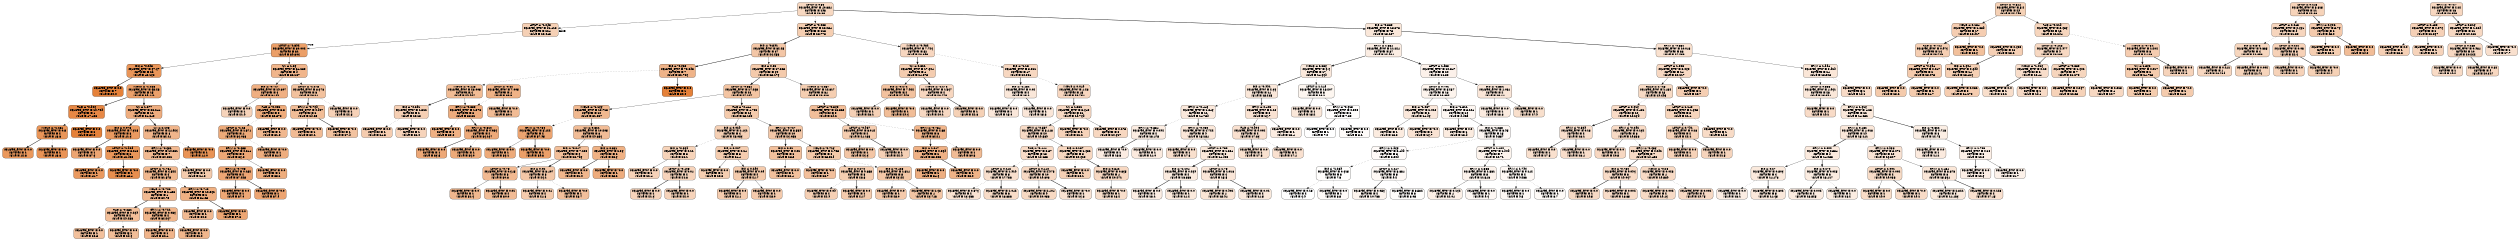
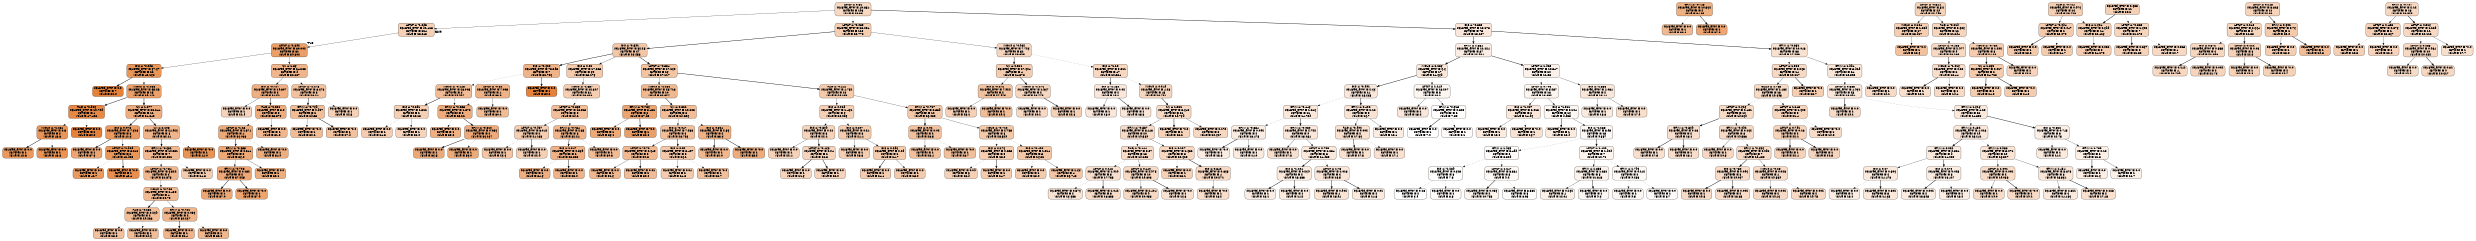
(1952, 40) -> none
(2060, 60) -> (2126, 18)
(756, 80) -> (644, 60)
(1962, 91) -> (2094, 50)
(179, 183) -> none
